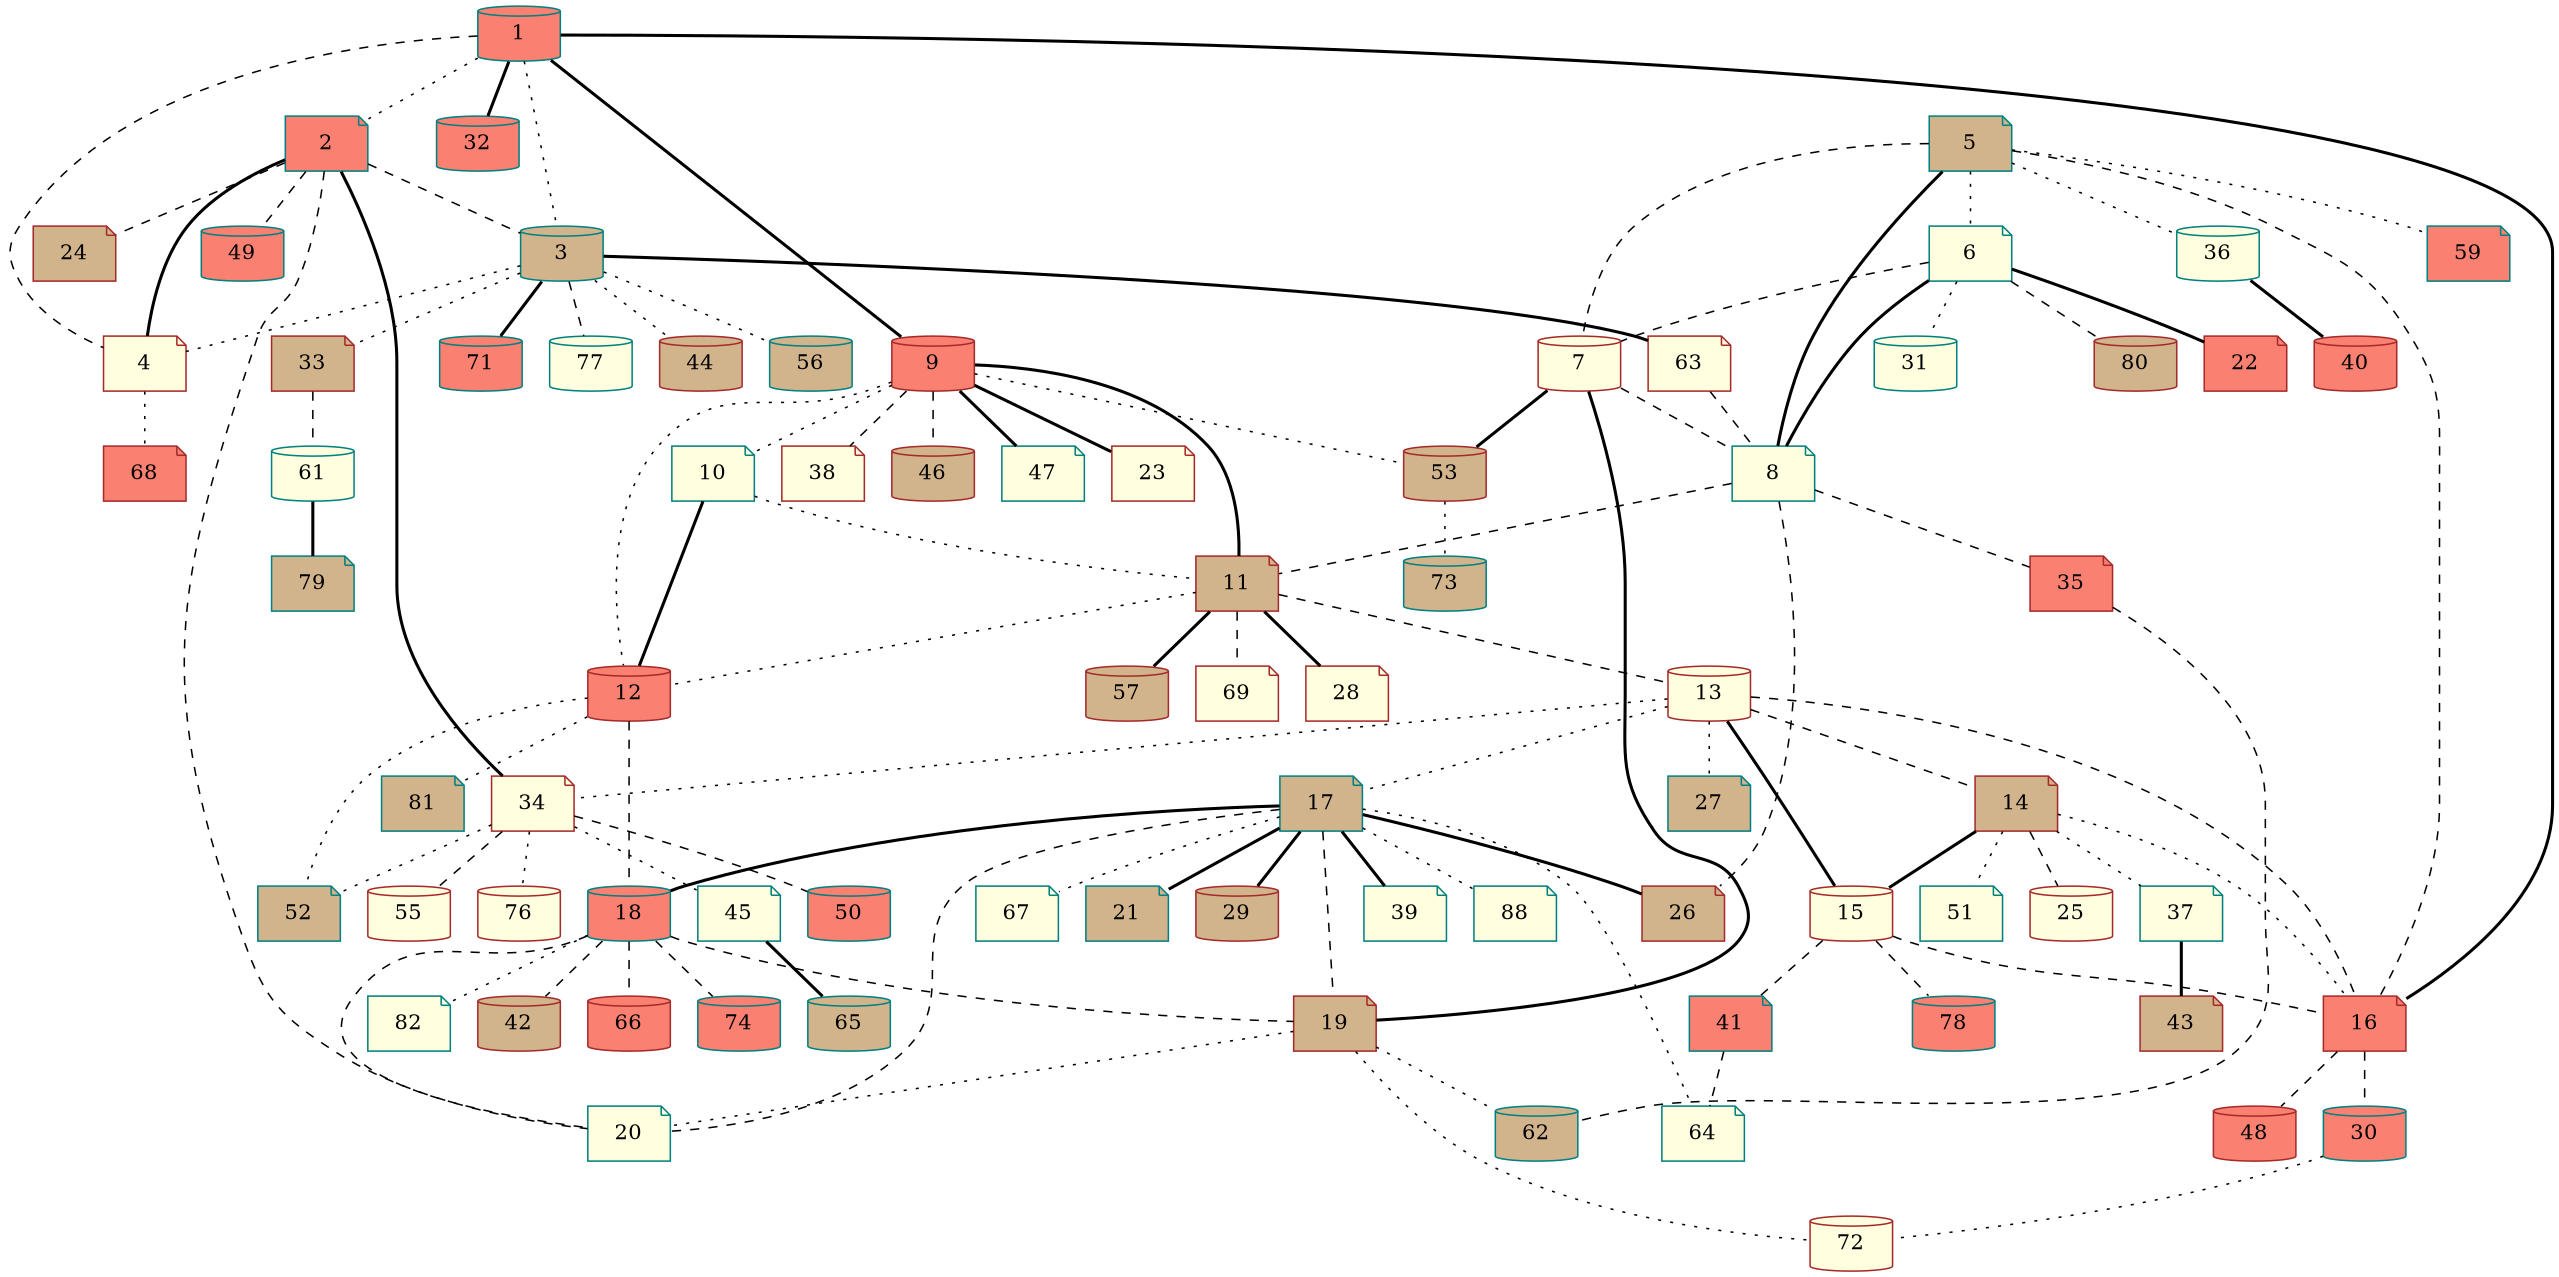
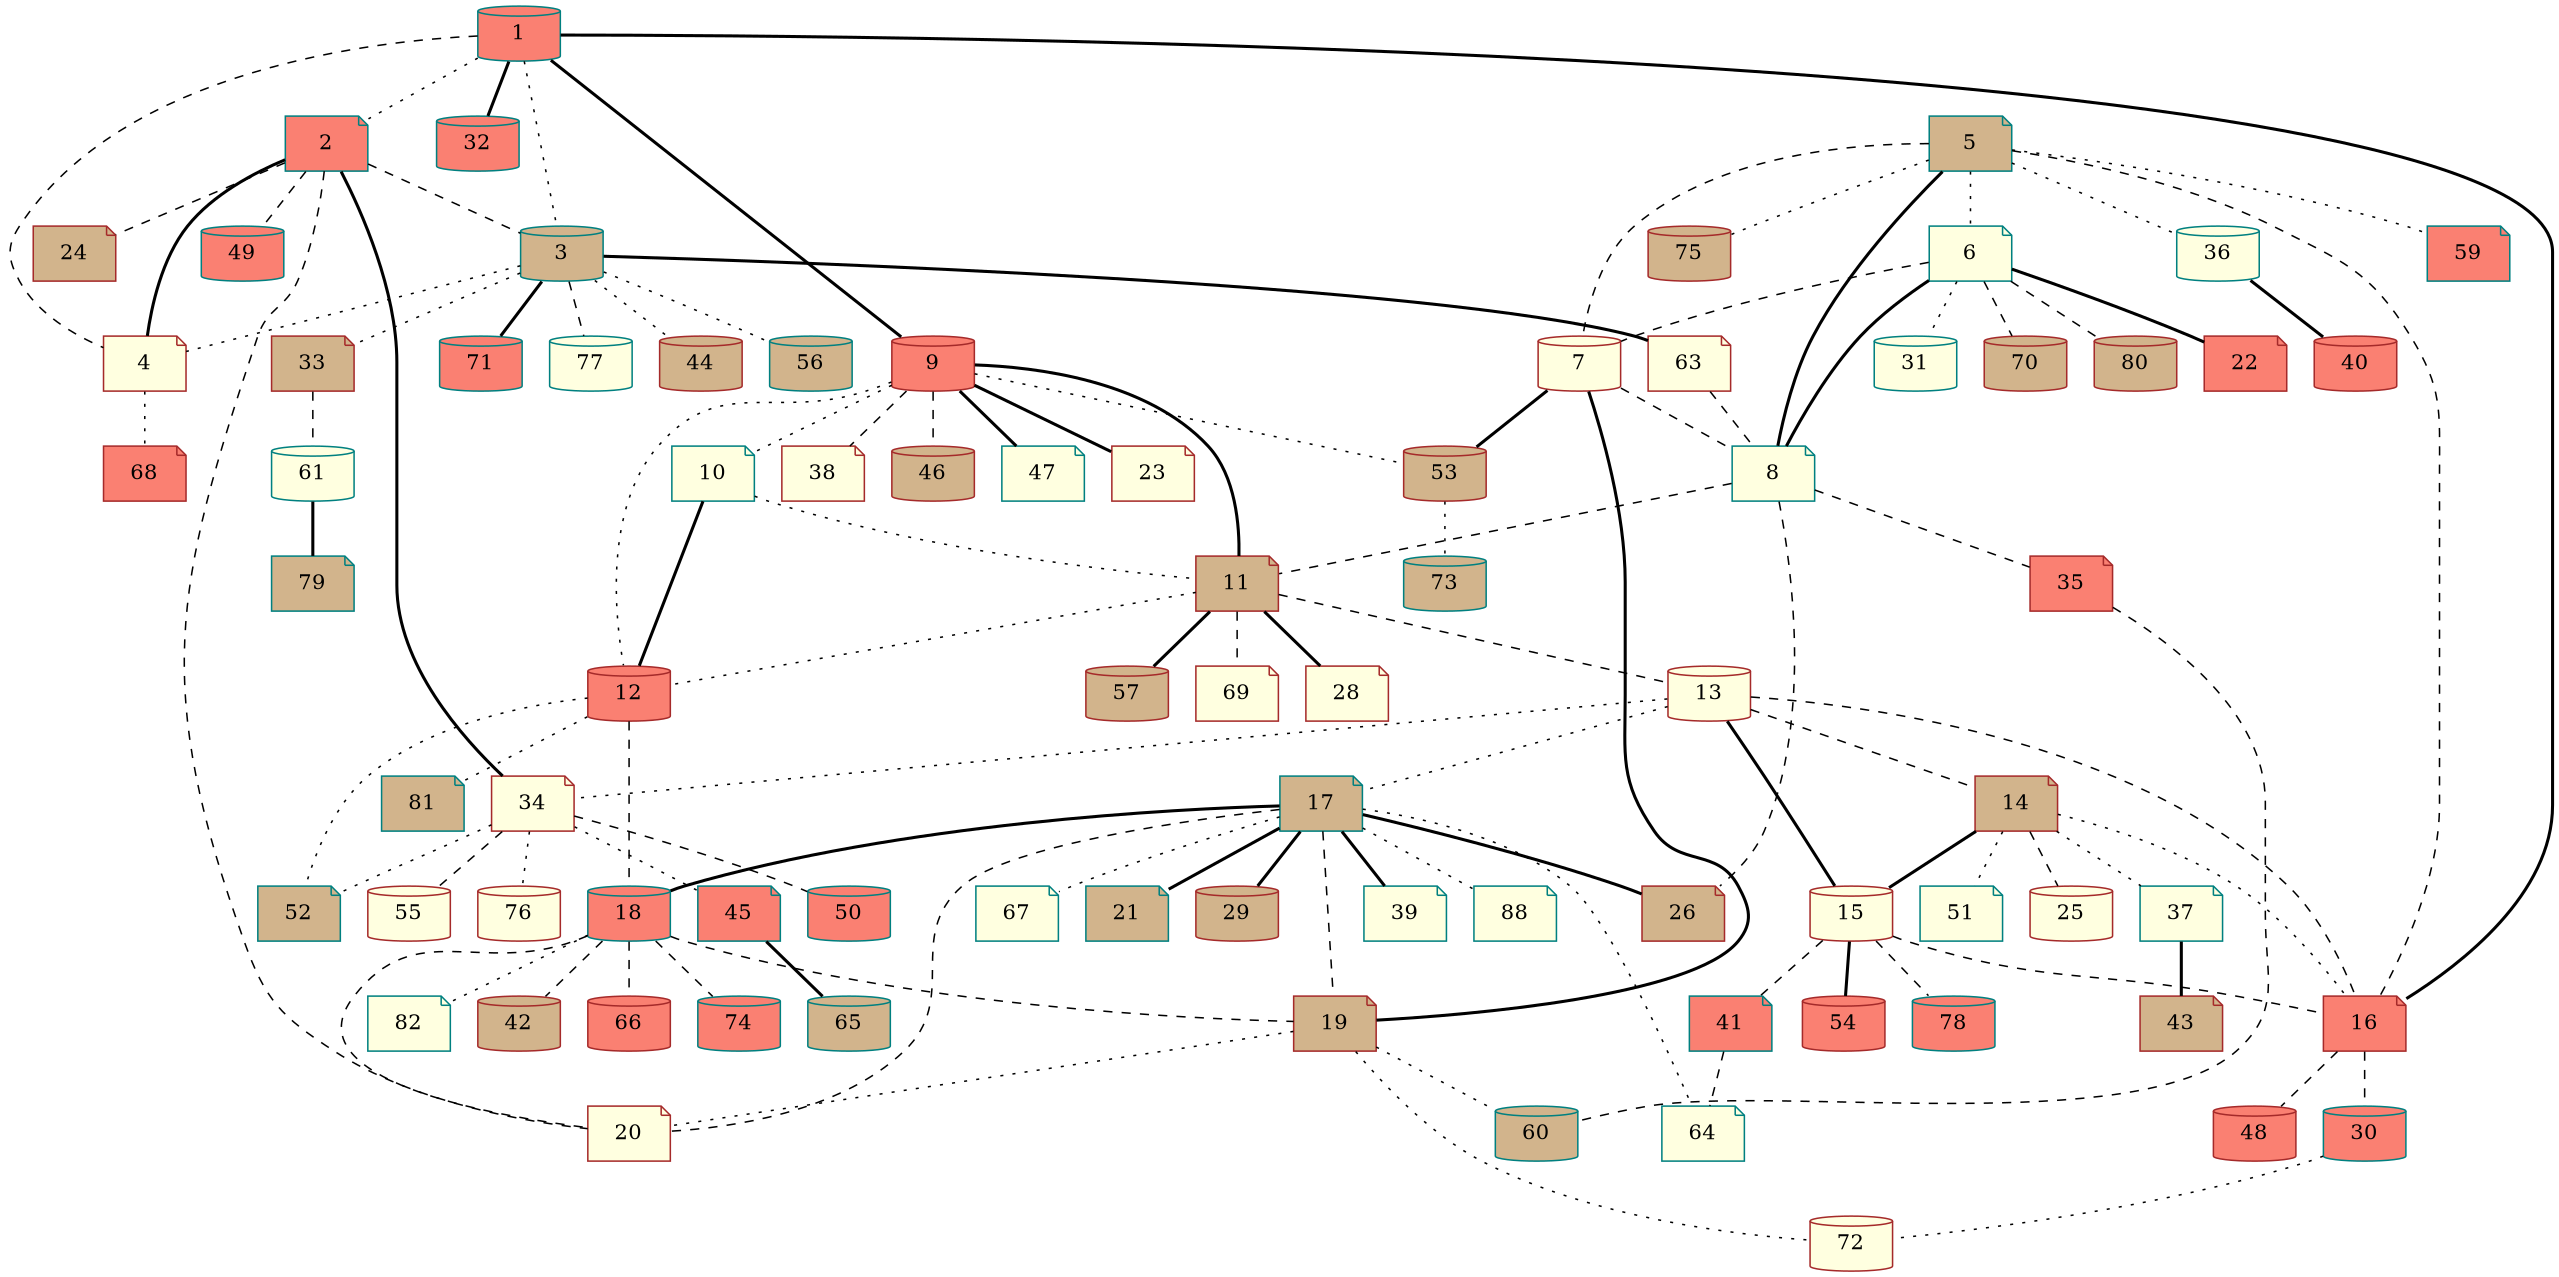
none -> (1689, 254)
none -> (2026, 364)
(1709, 804) -> none
(739, 914) -> (739, 914)
none -> (1844, 1024)
(629, 1134) -> (629, 1134)
(1537, 1134) -> (1537, 1134)
